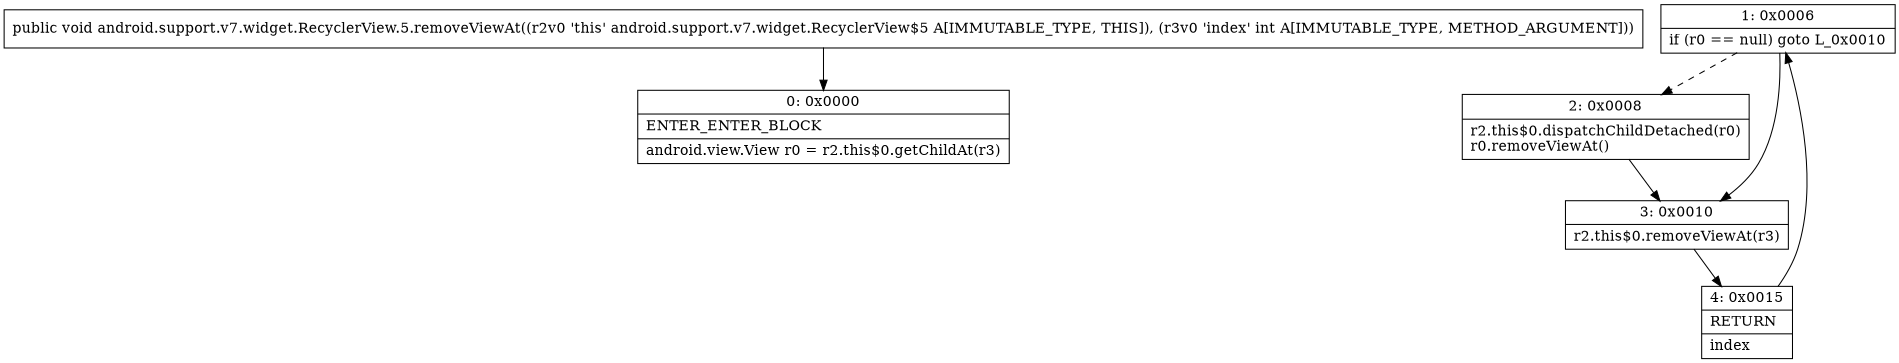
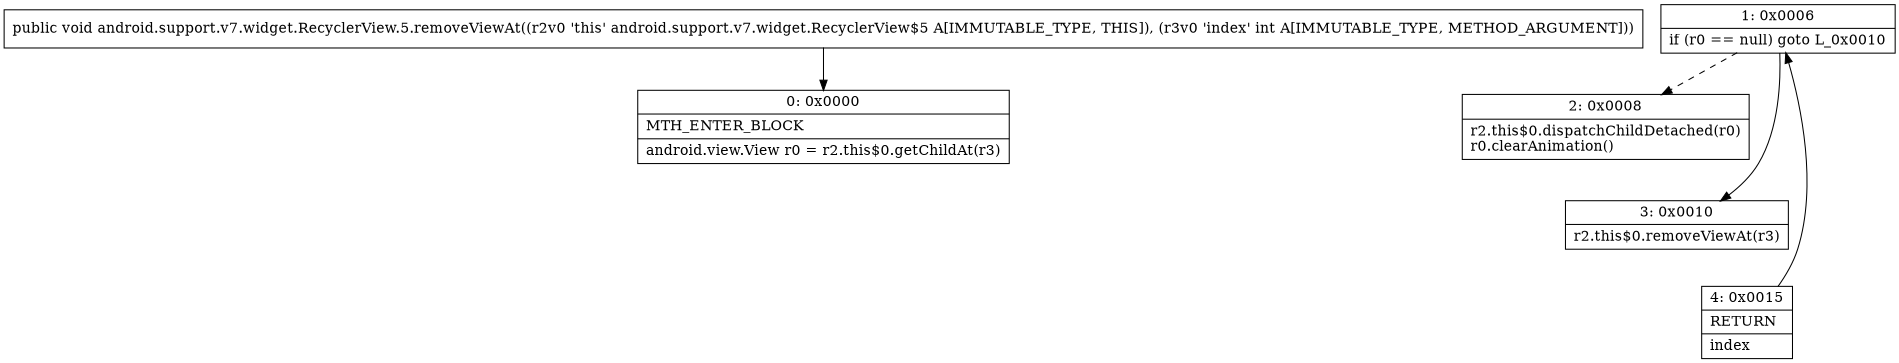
(734, 126) -> (725, 126)
(1540, 147) -> (1542, 147)
(1641, 176) -> none
(1705, 264) -> none
